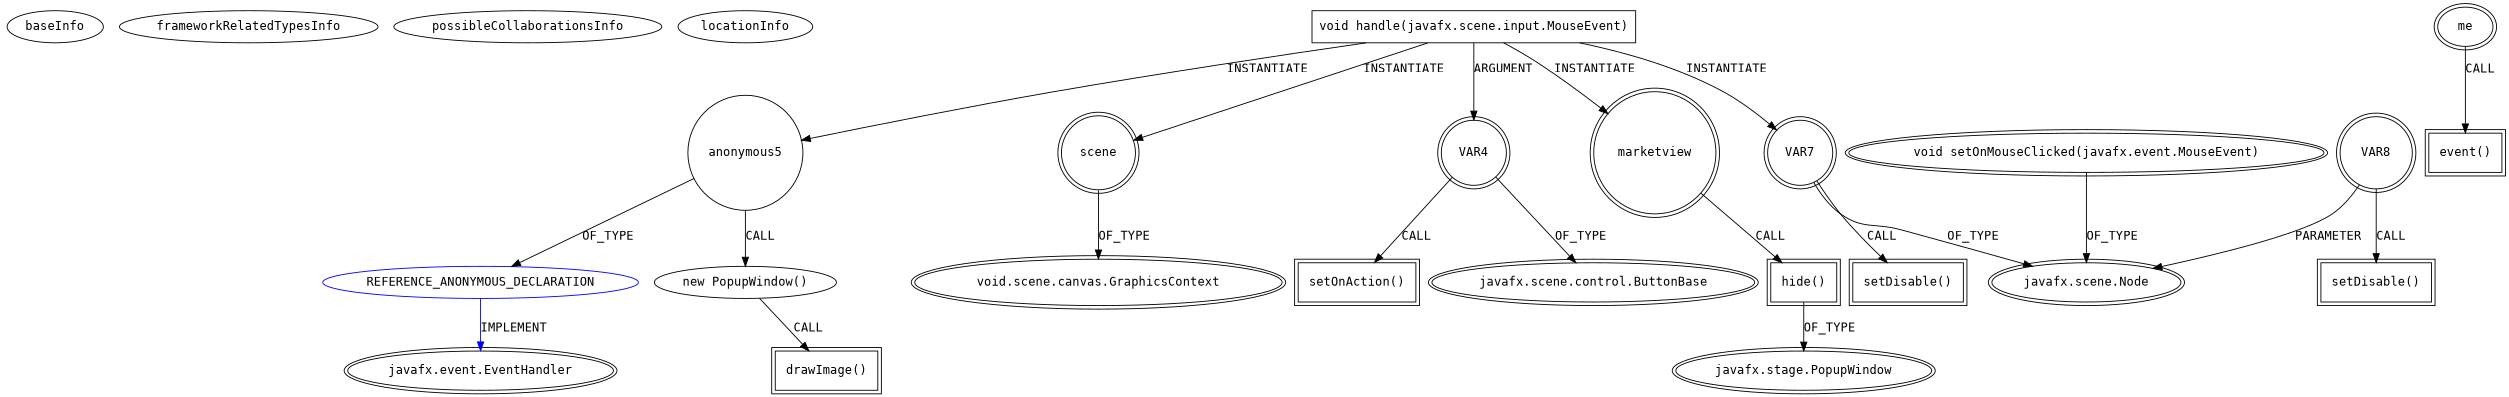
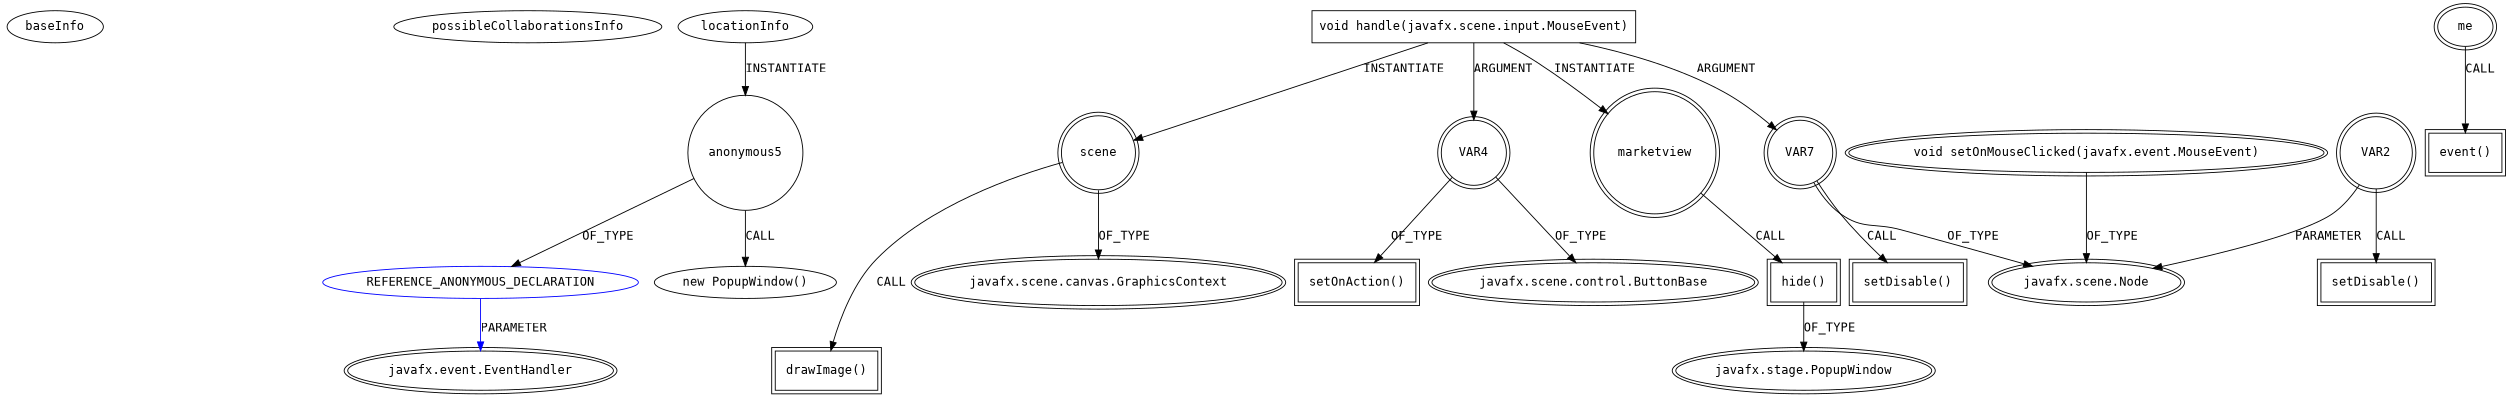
(249, 27) -> none
(1727, 69) -> (1727, 69)
(1087, 86) -> (745, 65)
(2376, 153) -> (2376, 153)
(1417, 236) -> (1417, 236)
(1098, 282) -> (1098, 282)
(781, 321) -> (922, 222)
(514, 328) -> (514, 328)
